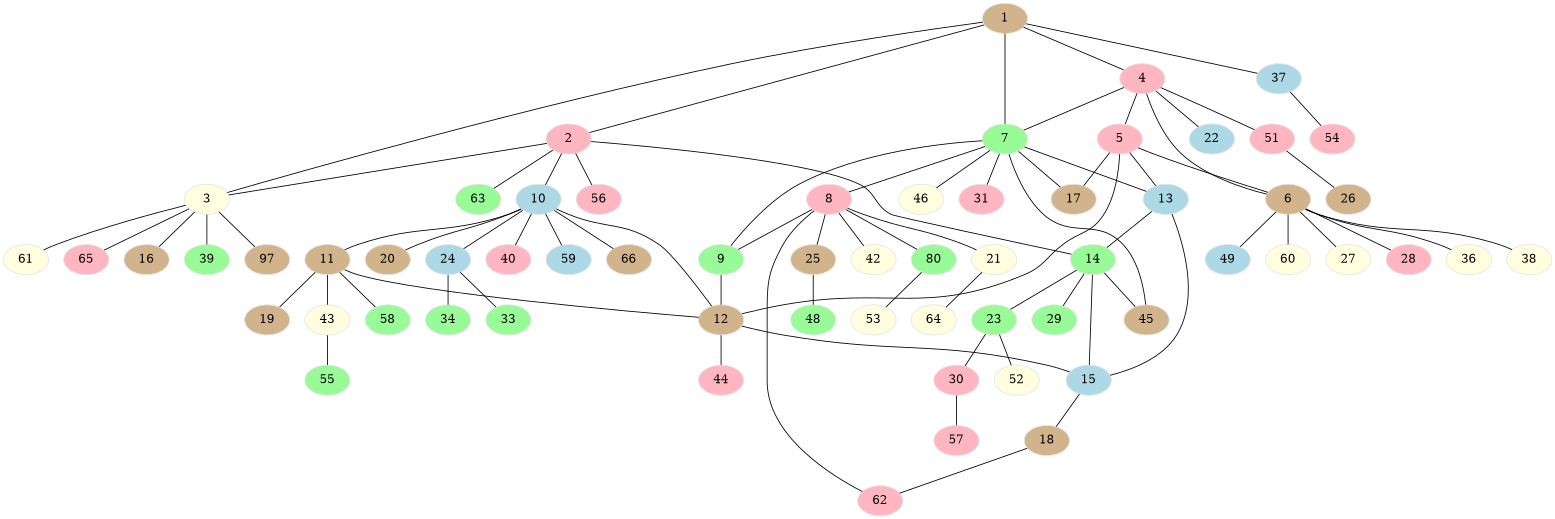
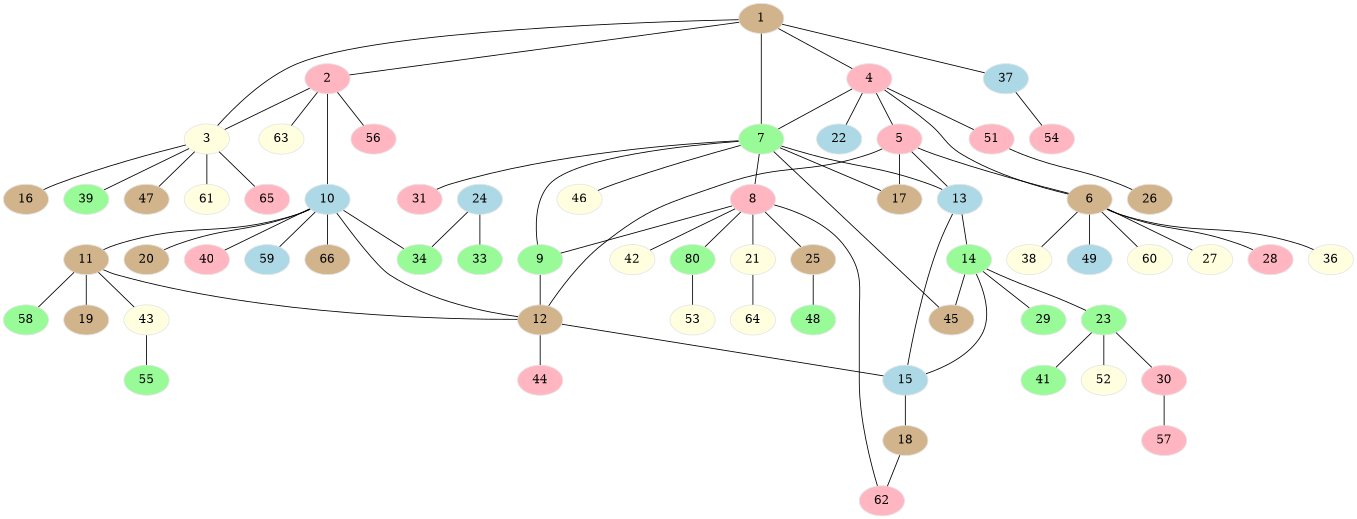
(839, 177) -> none
(478, 199) -> (281, 139)
(493, 230) -> (374, 230)
(267, 260) -> (147, 199)
none -> (1044, 380)
